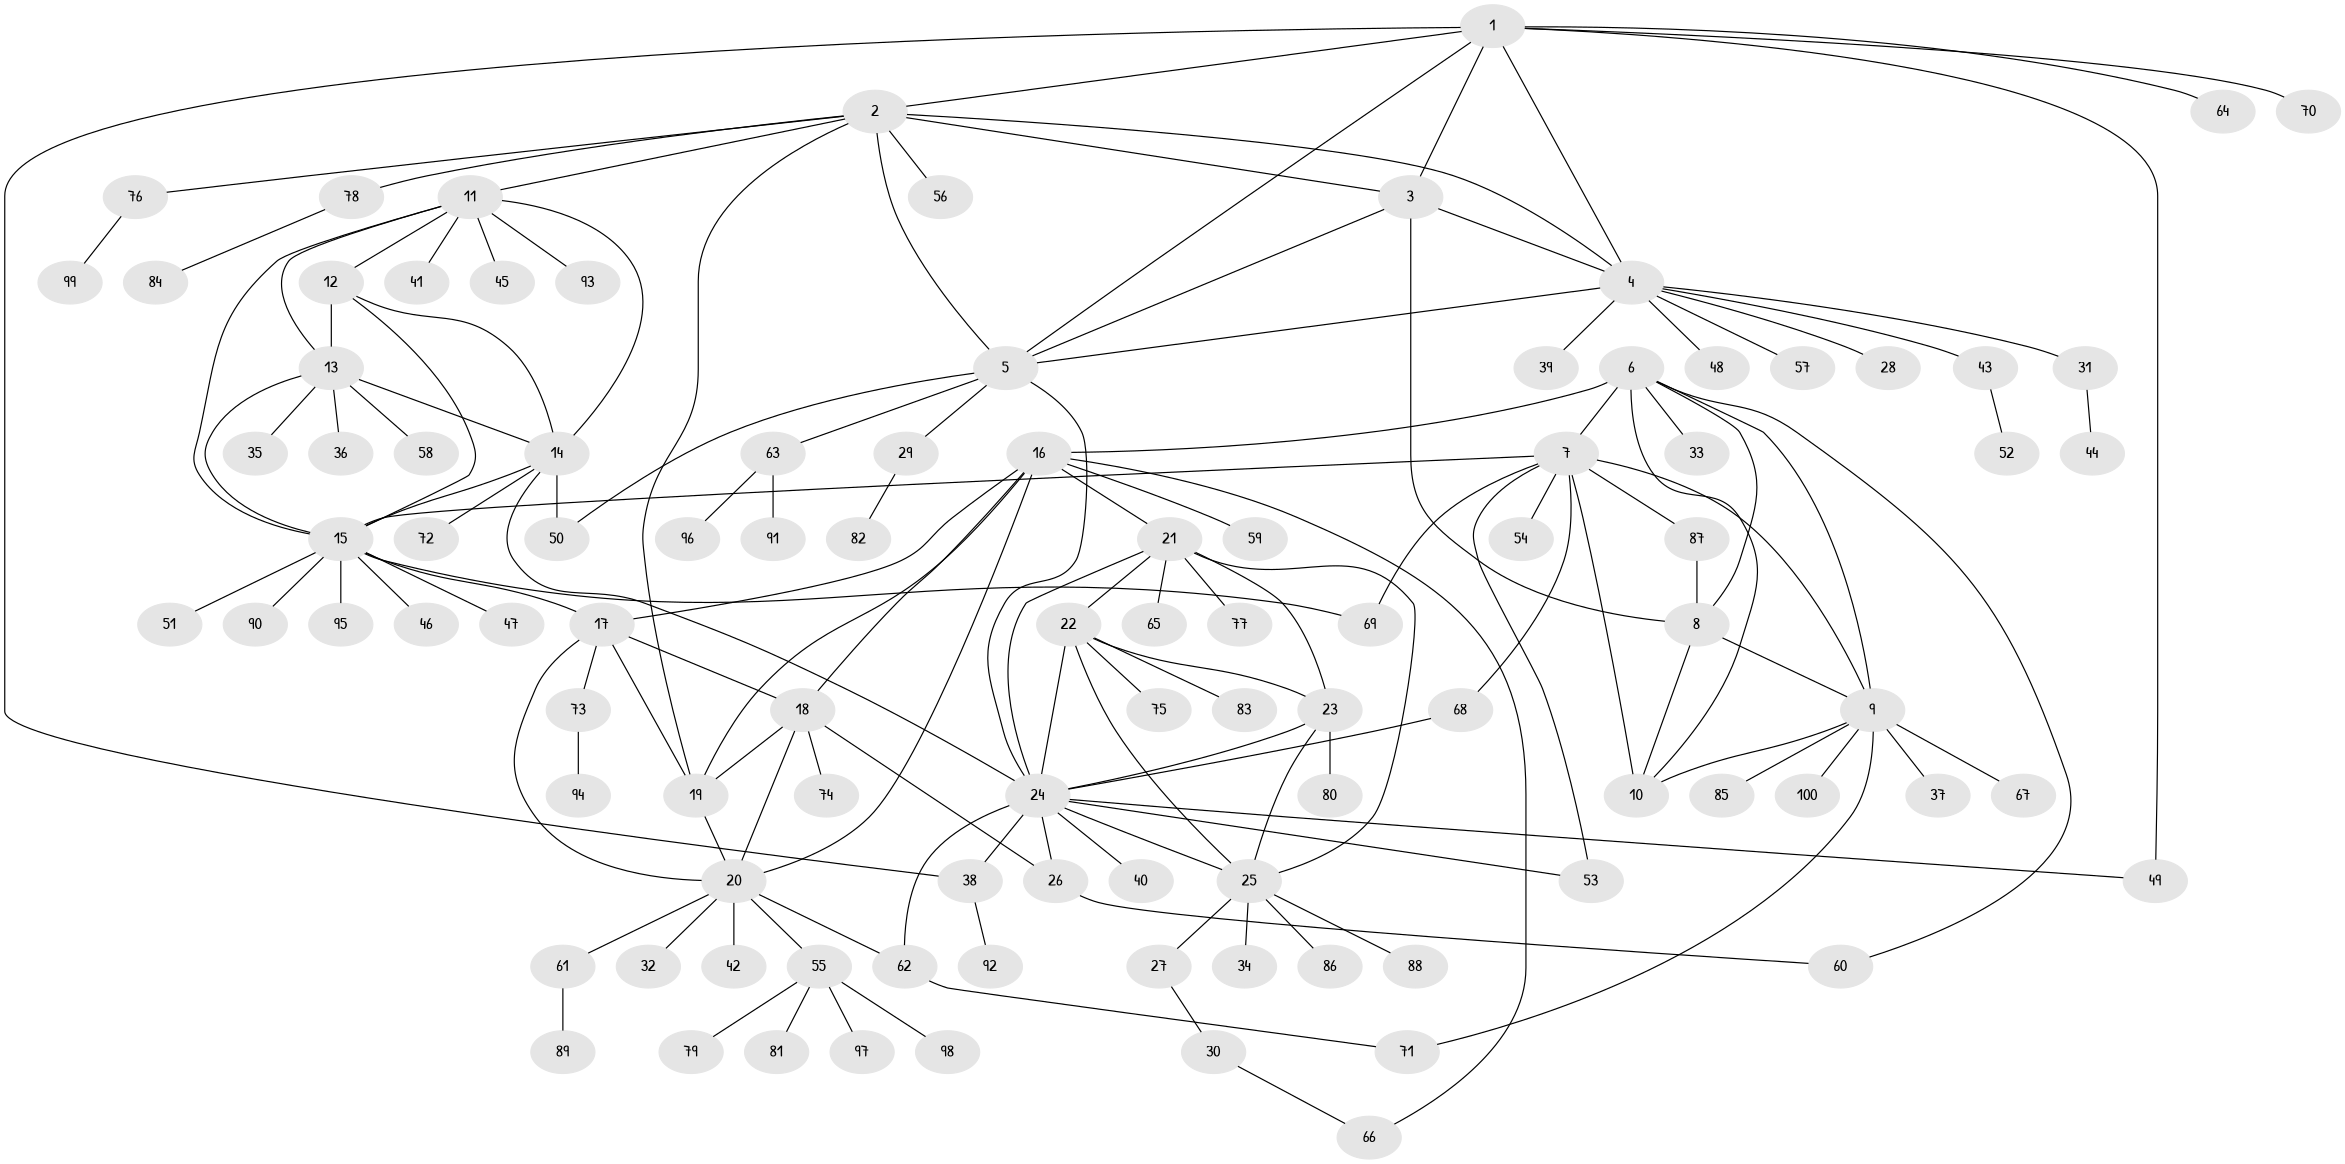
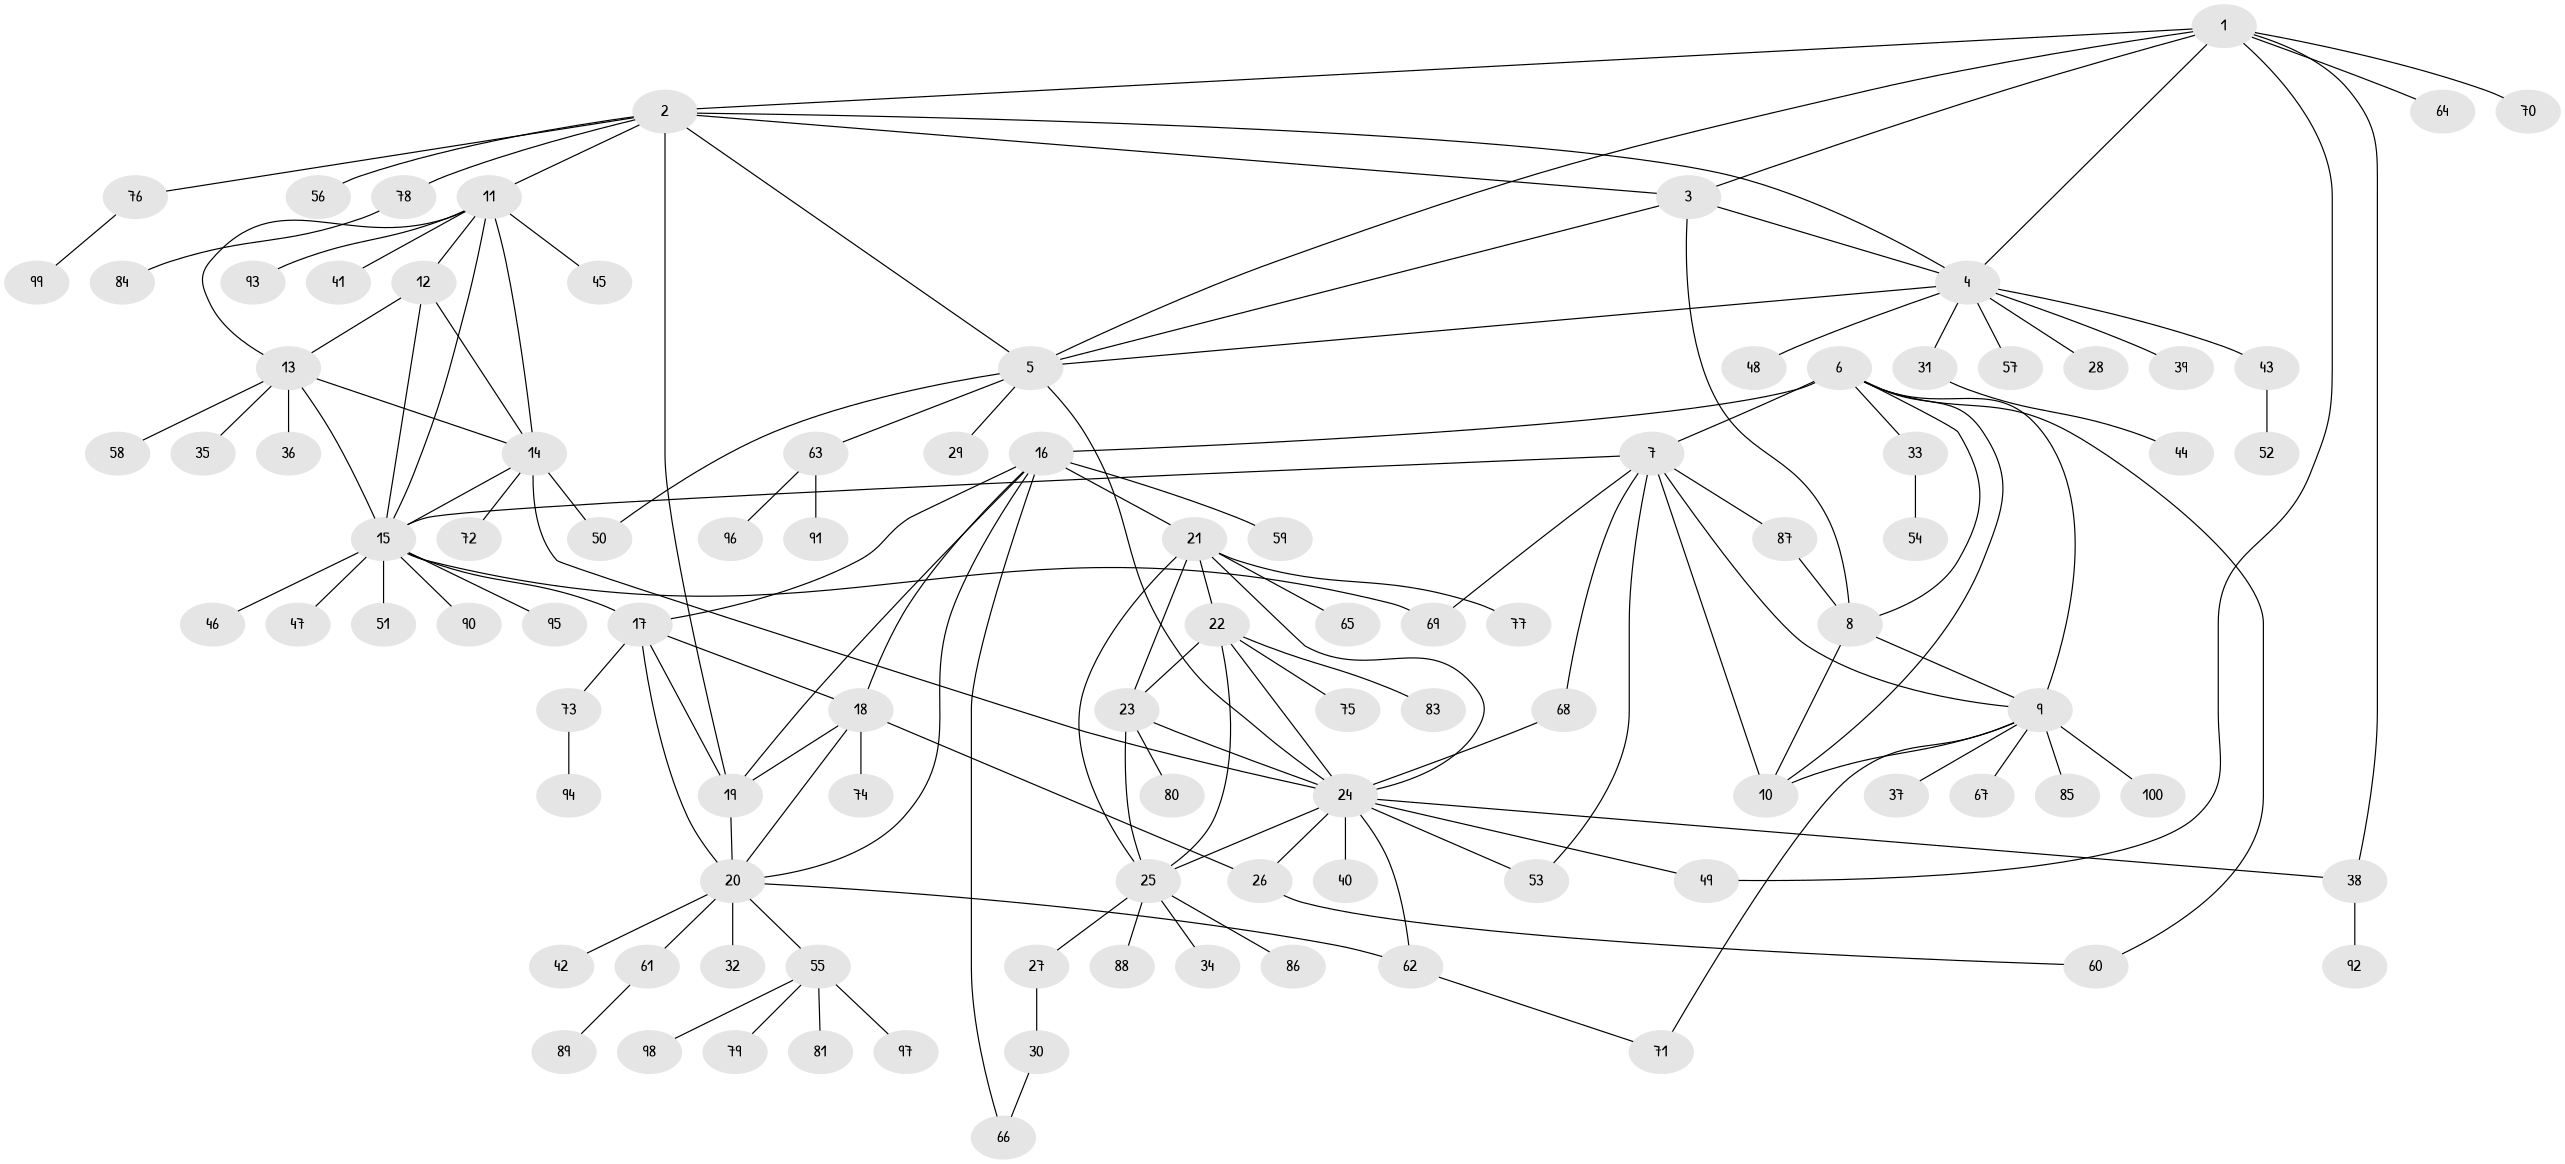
(1544, 496) -> (1915, 496)
(859, 539) -> none
